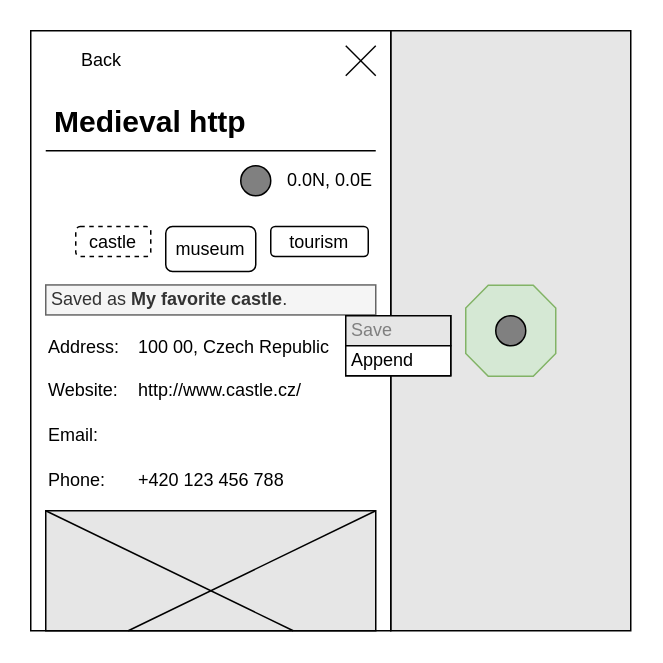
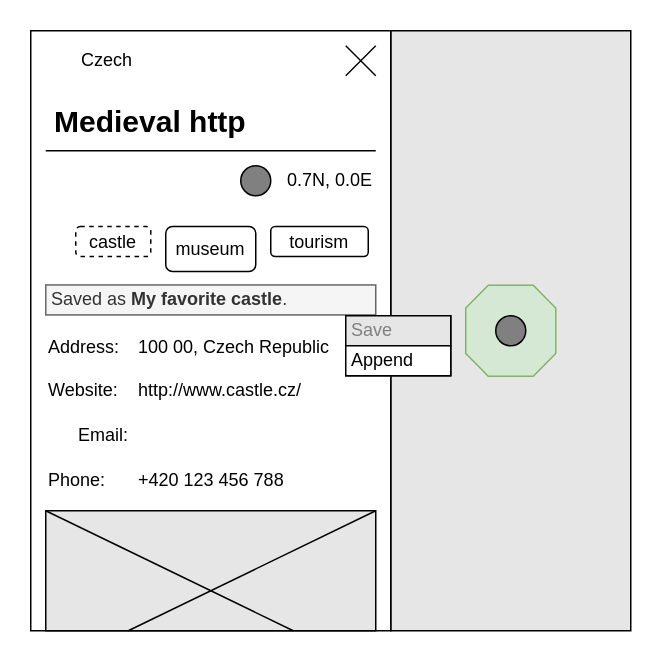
(102, 61) -> (107, 61)
(332, 181) -> (332, 181)
(91, 435) -> (121, 435)
